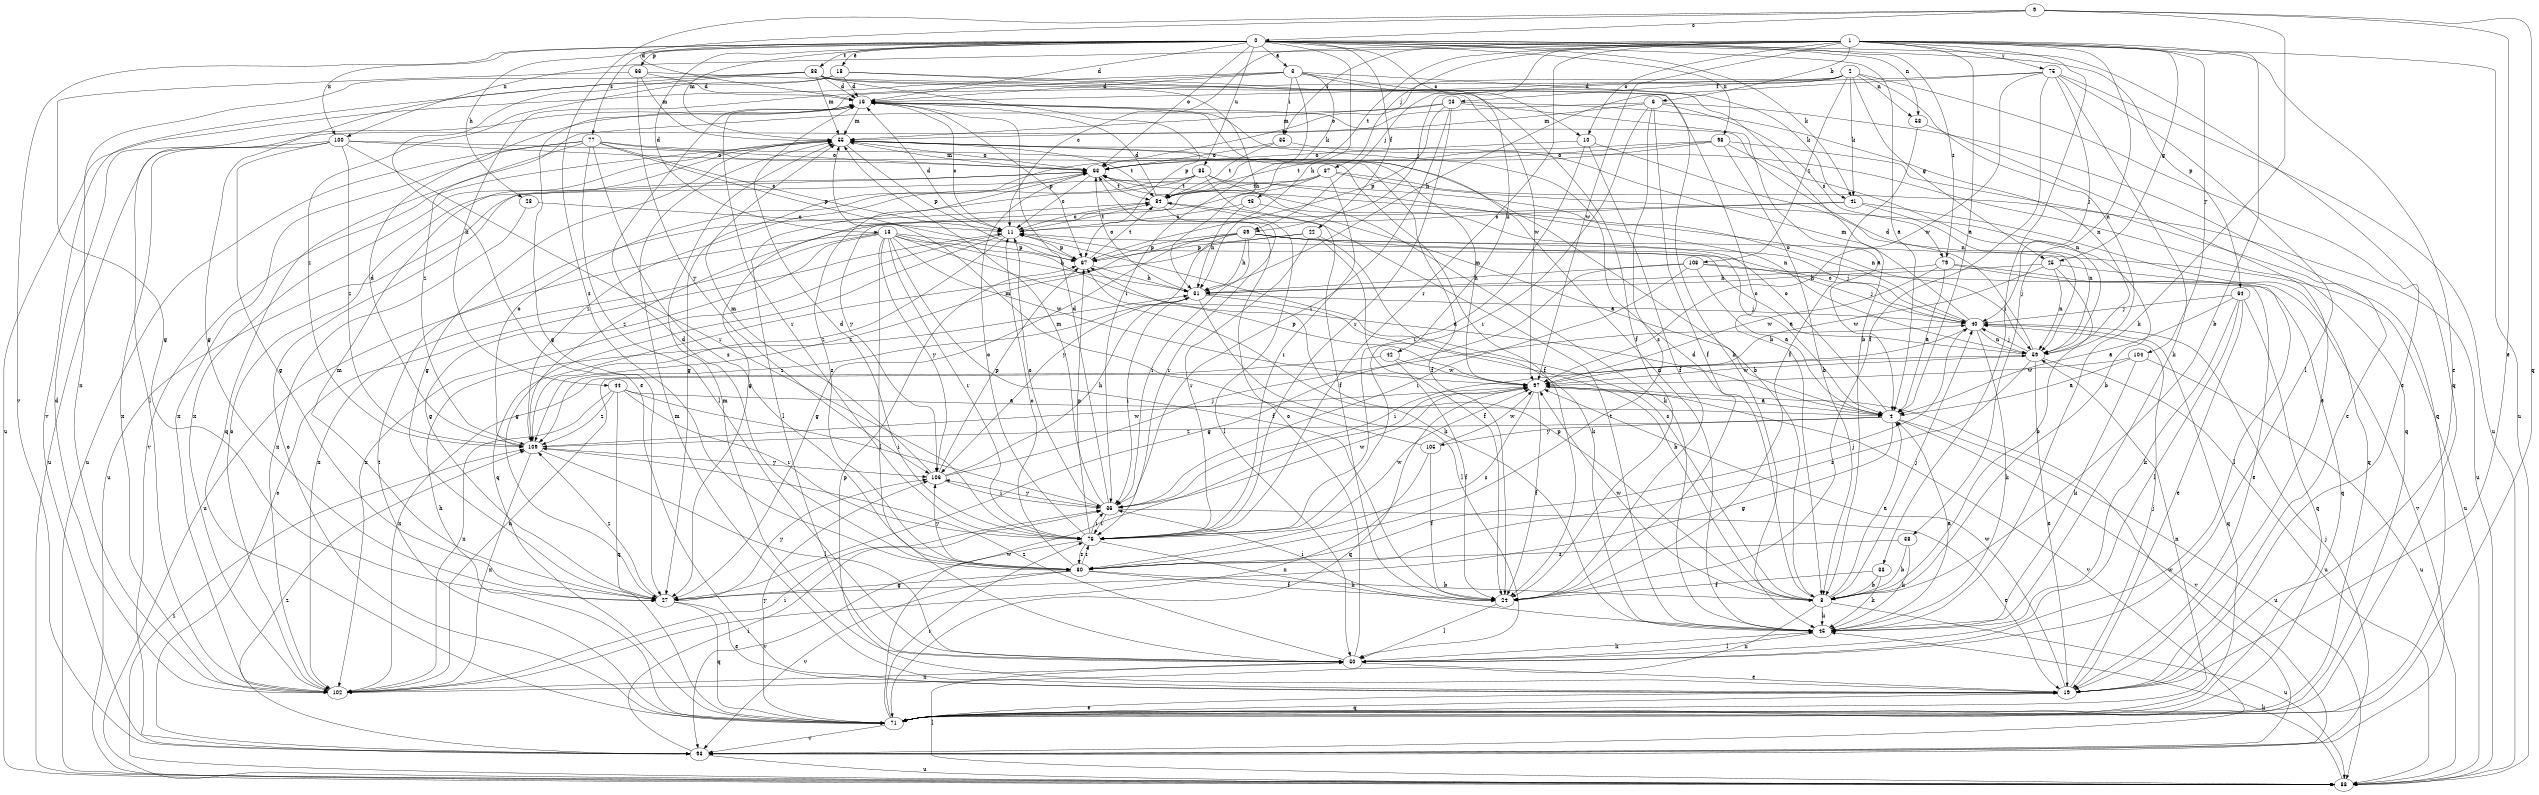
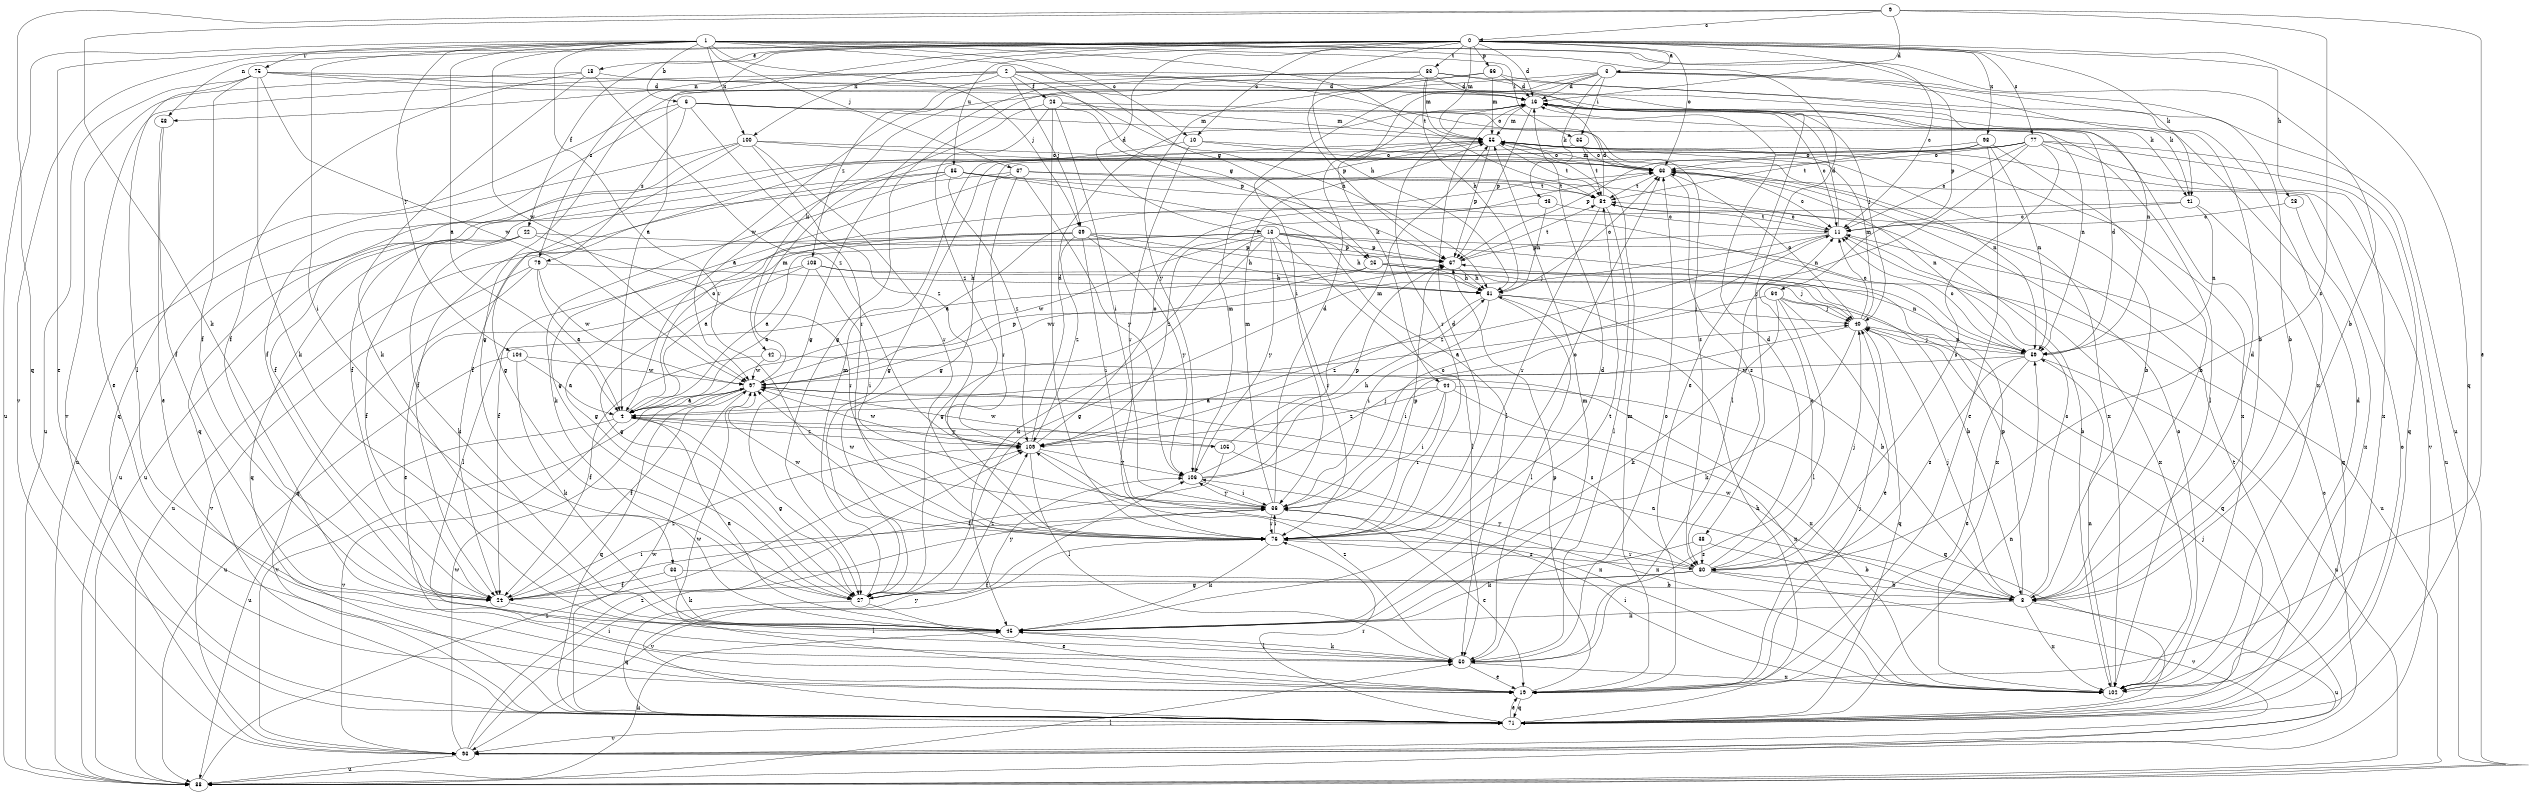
(1980, 227) -> (1734, 205)
none -> (741, 494)
